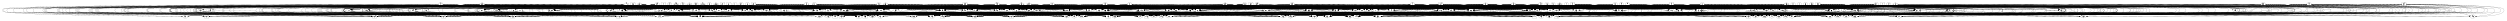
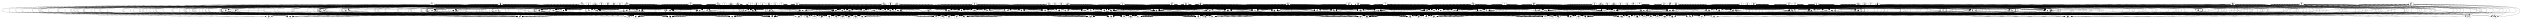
none -> (2468, 17)
